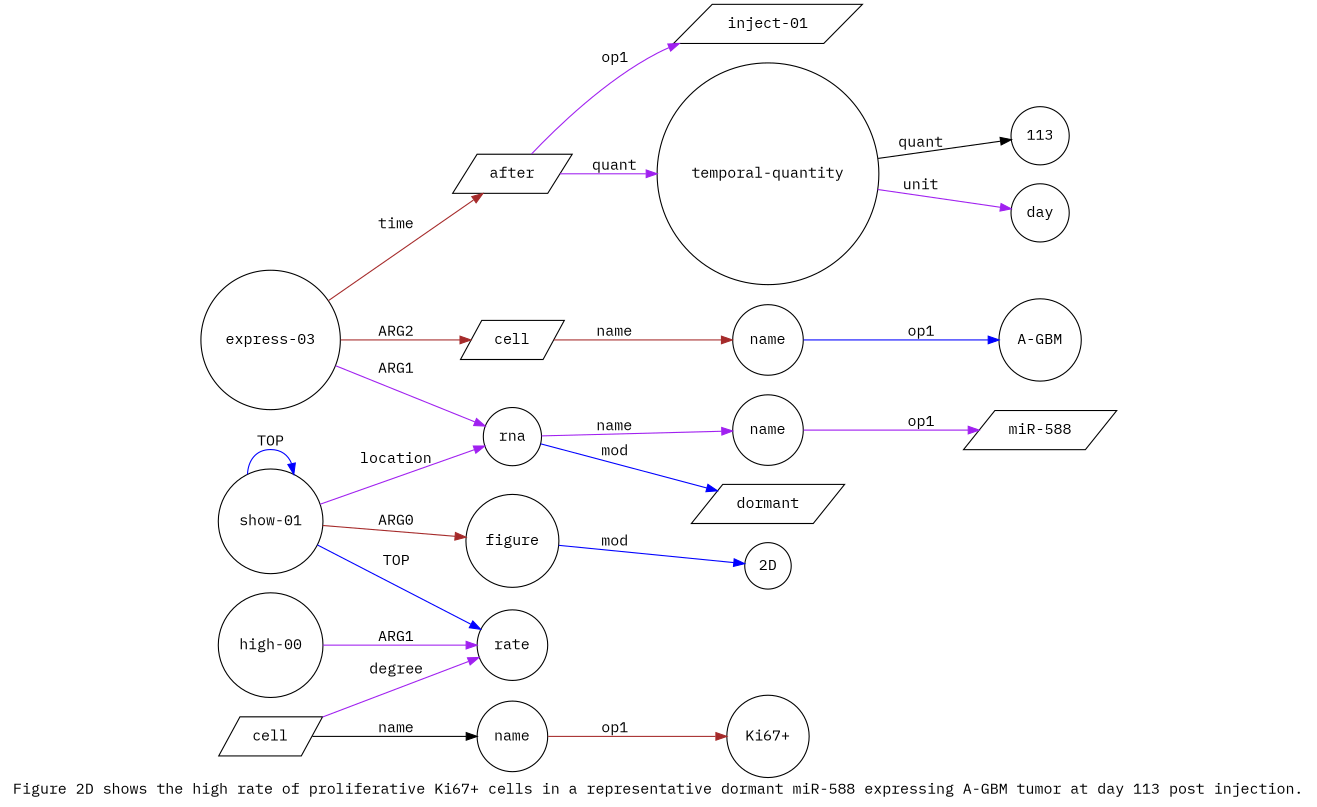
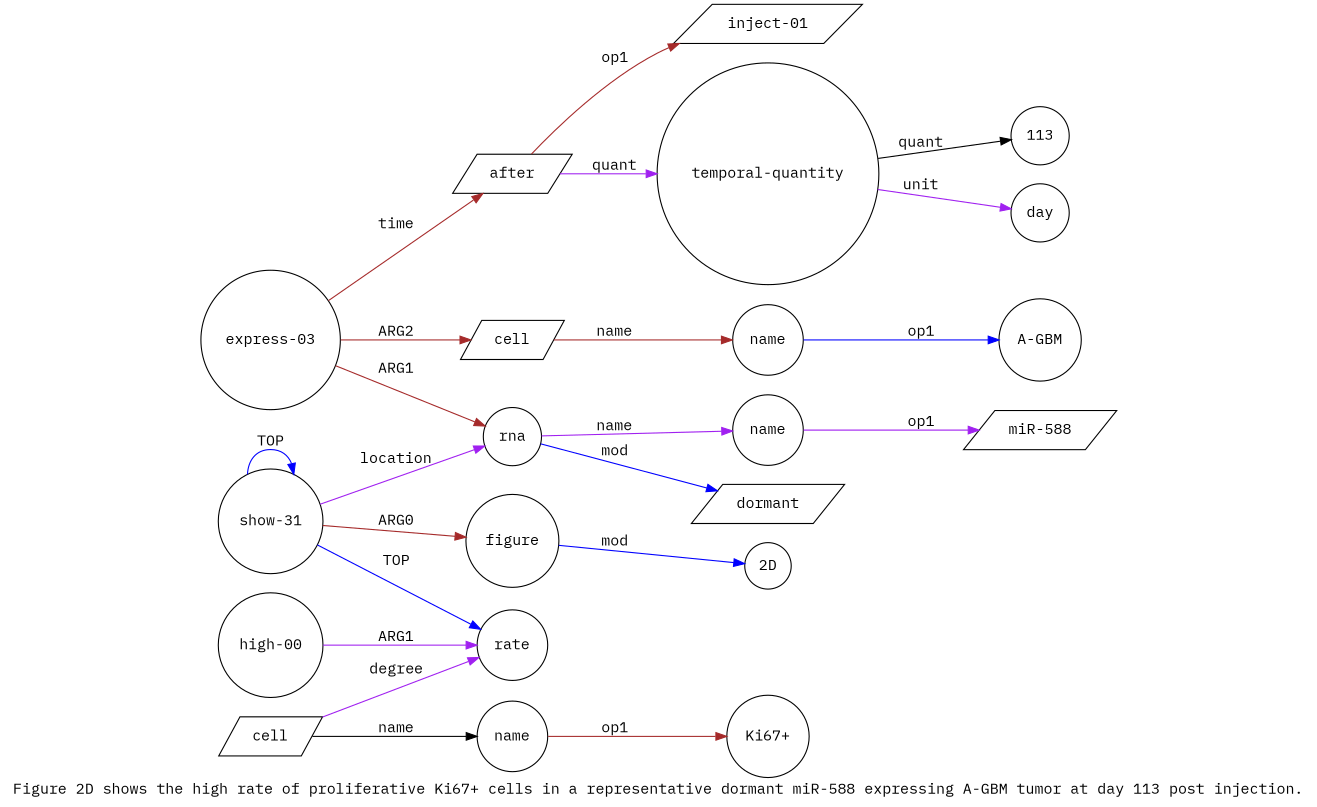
(596, 95) -> (596, 95)
(405, 394) -> (405, 394)
(271, 521) -> (271, 521)
